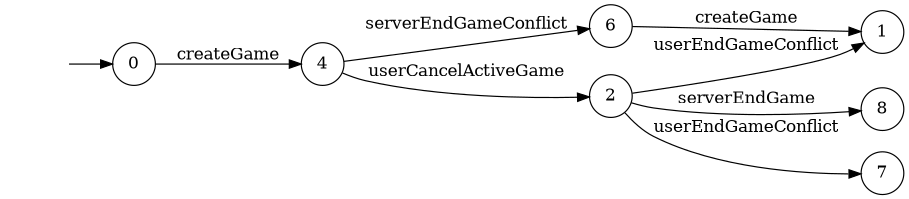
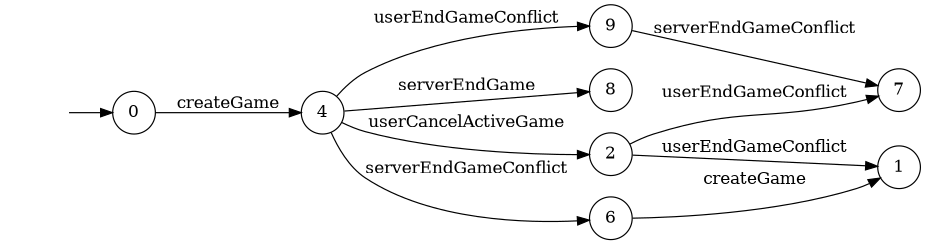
none -> (611, 26)
(740, 114) -> (461, 102)
